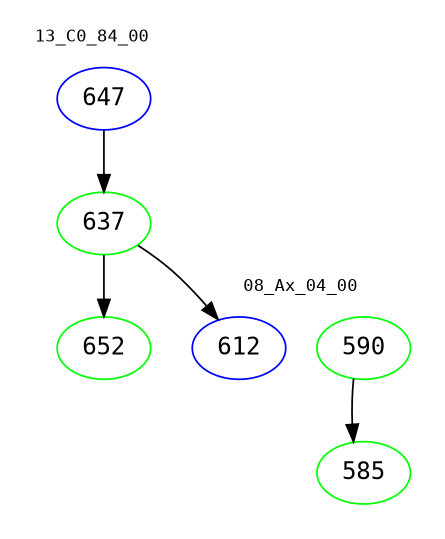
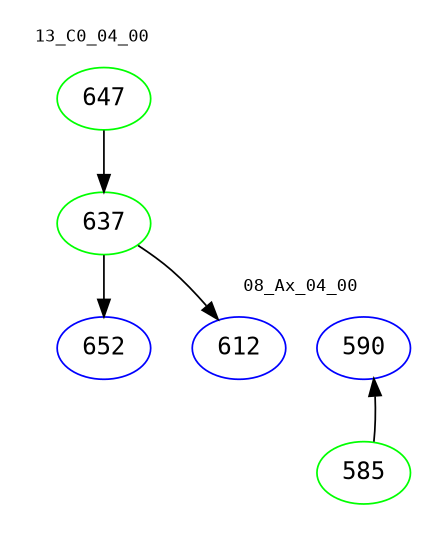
(93, 37) -> (93, 37)
(104, 99) -> (104, 99)
(104, 348) -> (104, 348)
(364, 348) -> (364, 348)
(352, 401) -> (375, 419)
